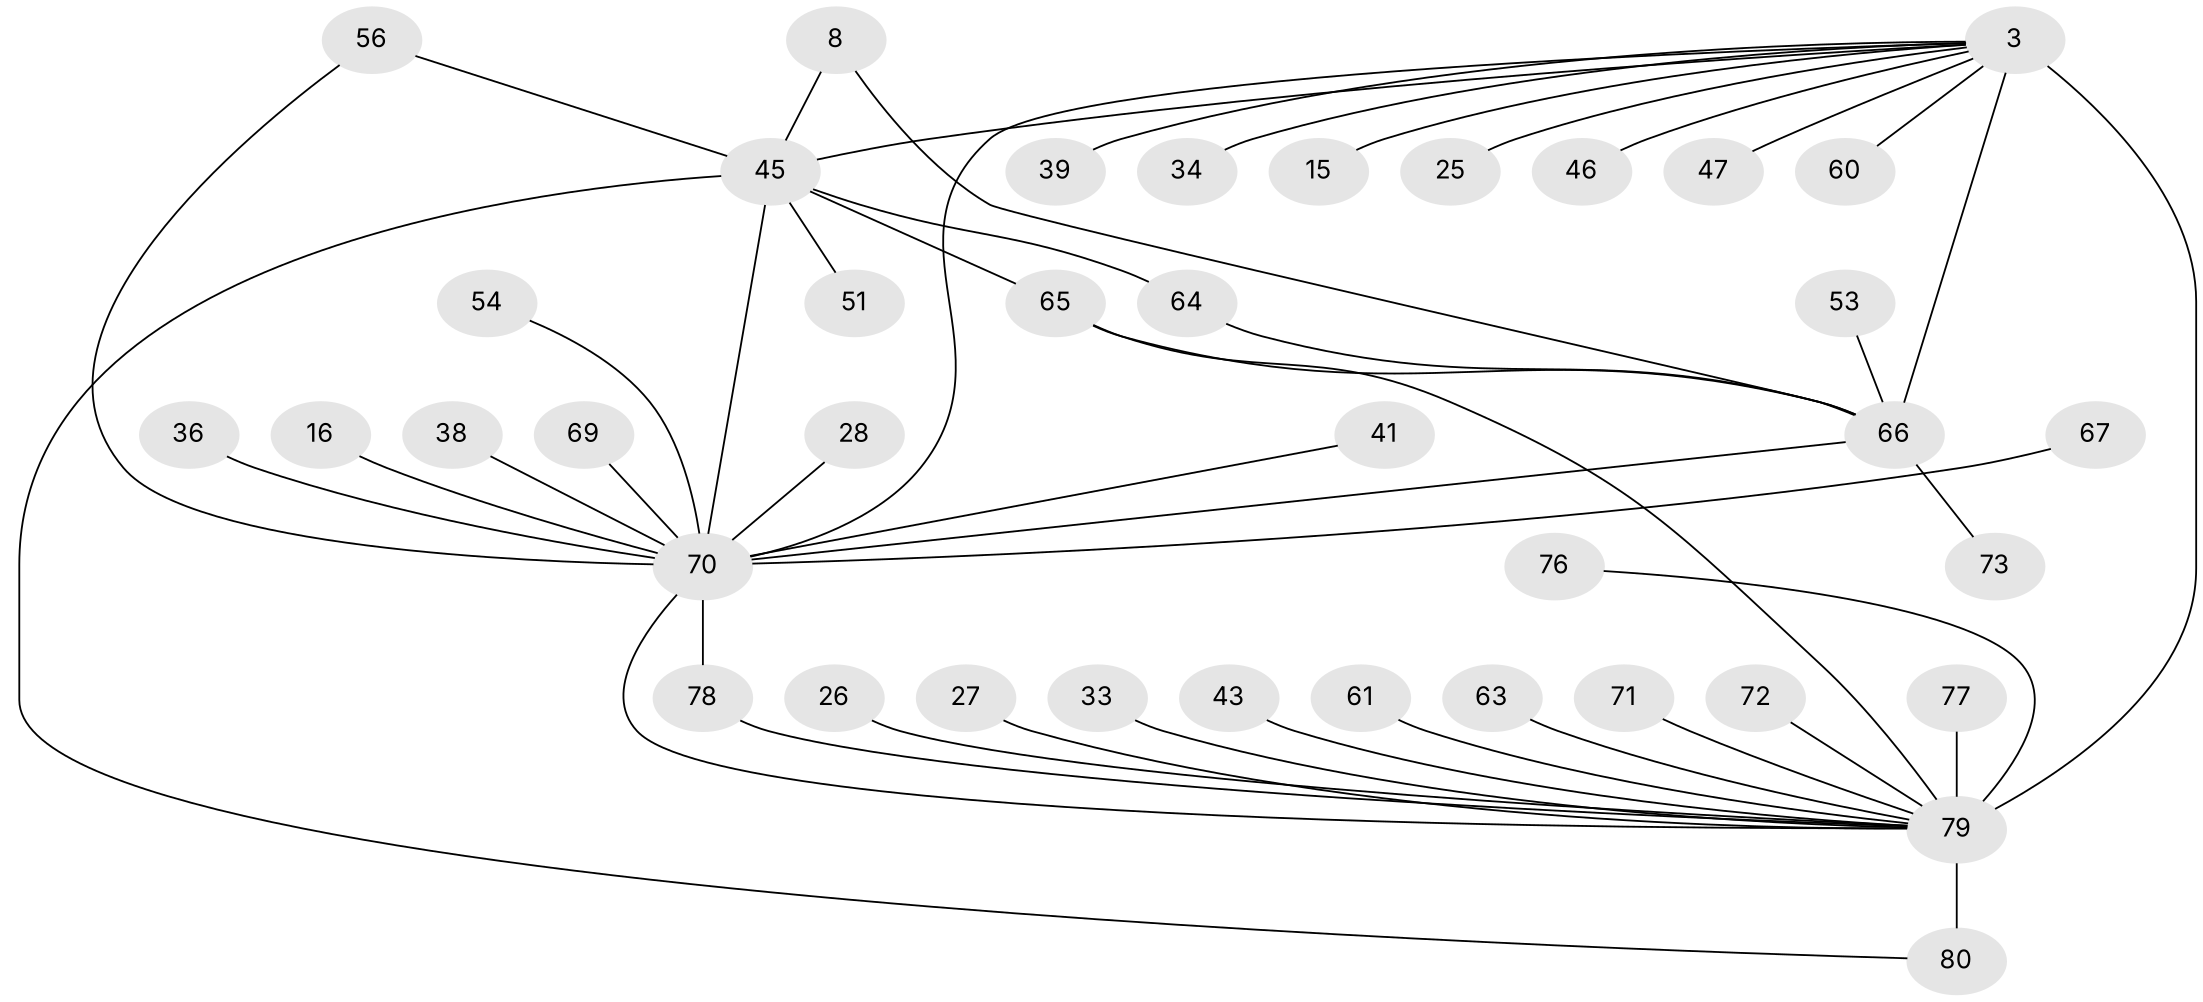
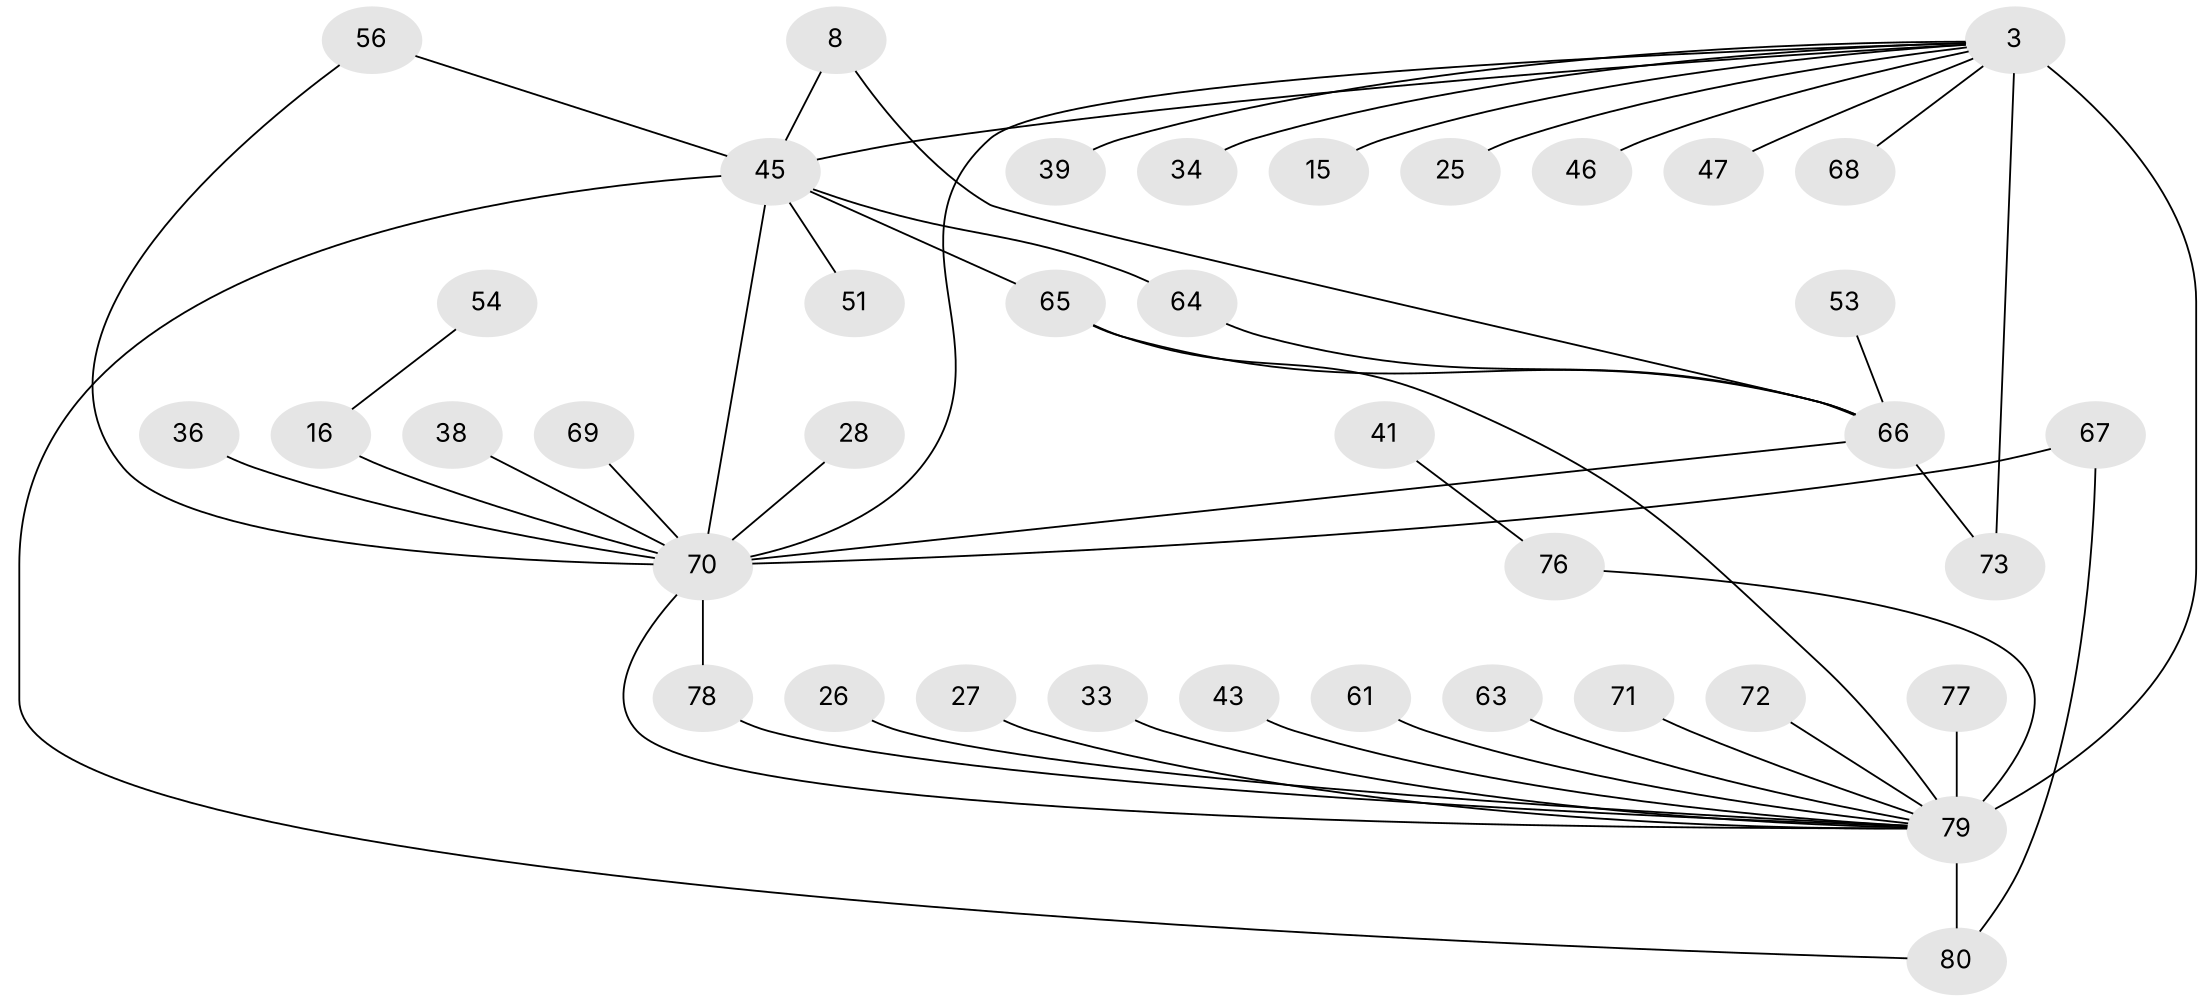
(1845, 172) -> (1845, 172)
(1955, 238) -> (2005, 303)
(648, 400) -> (404, 369)
(1044, 501) -> (1470, 501)
none -> (2069, 709)
